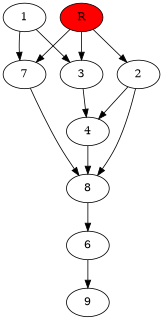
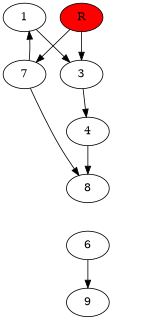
(19, 42) -> (30, 50)
(139, 74) -> none
(88, 213) -> none
